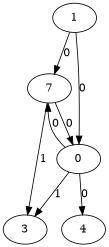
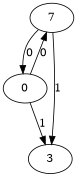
(75, 18) -> none
(84, 230) -> none
